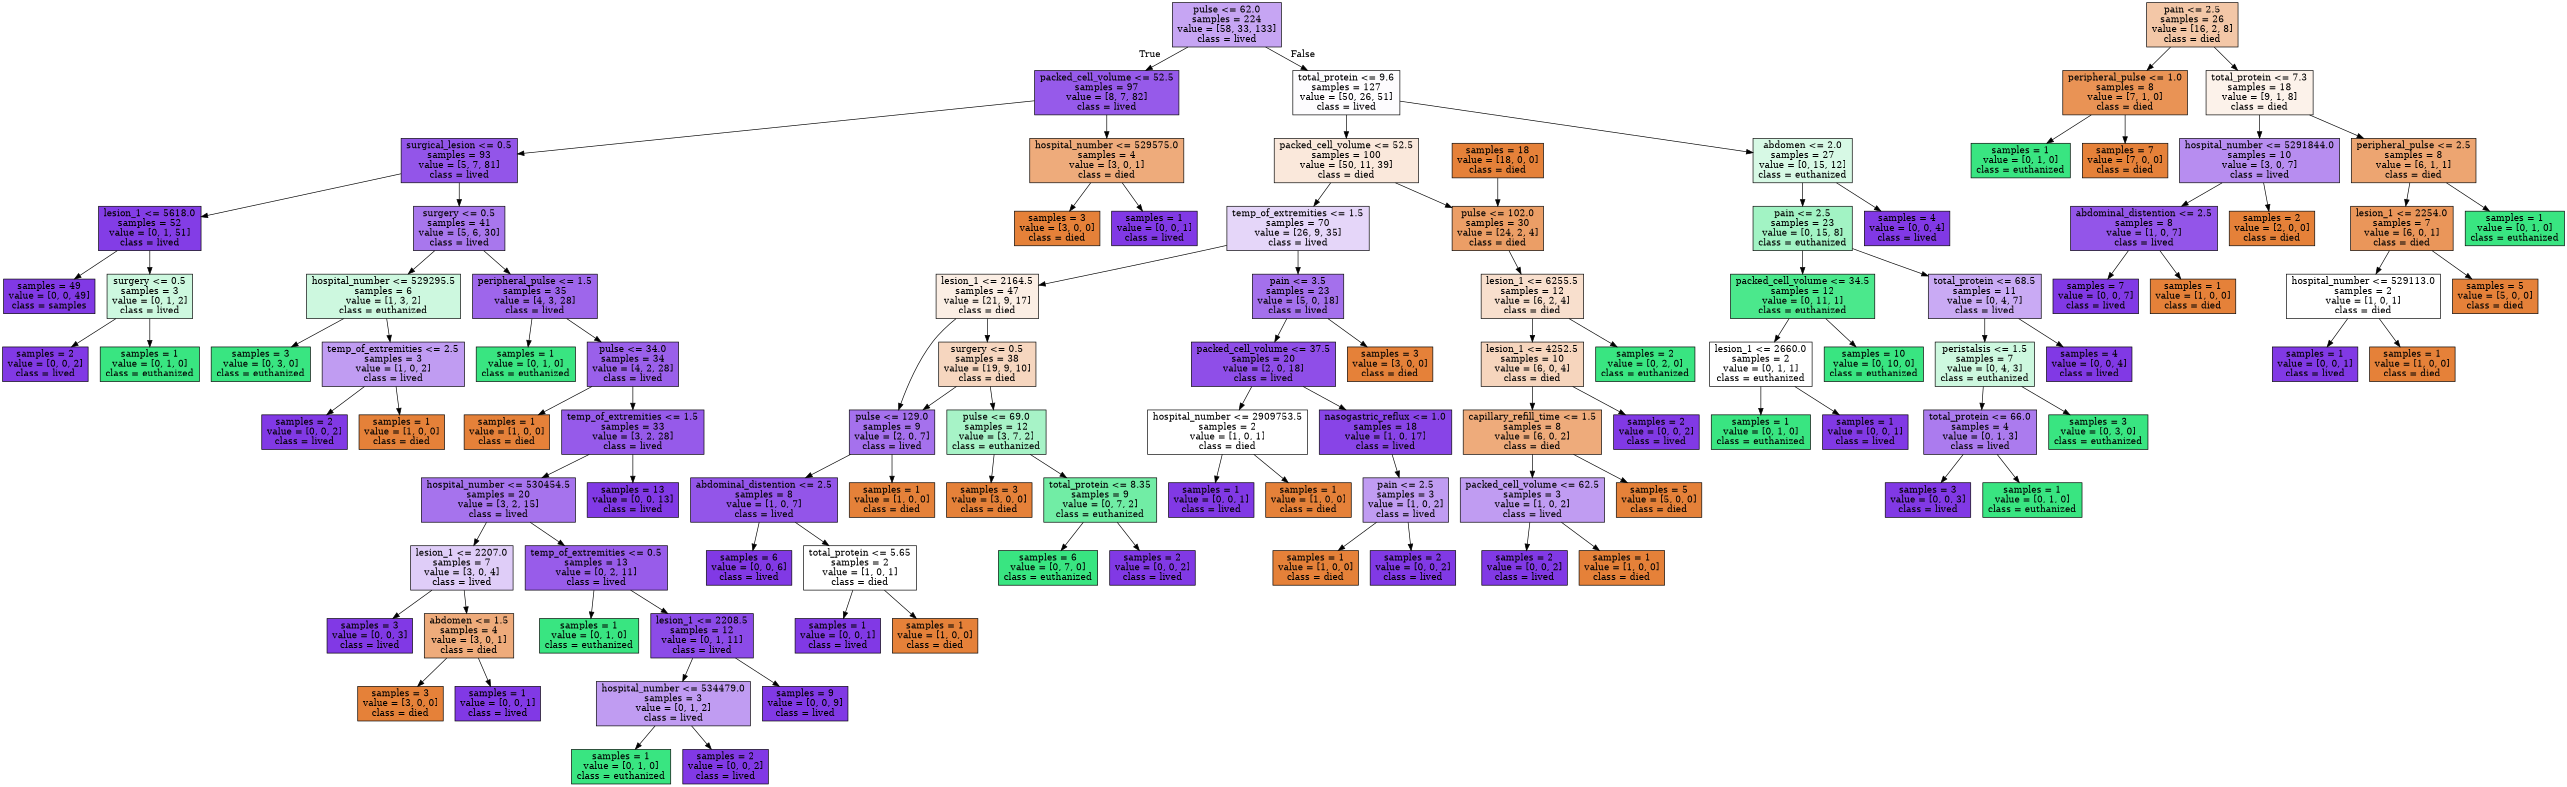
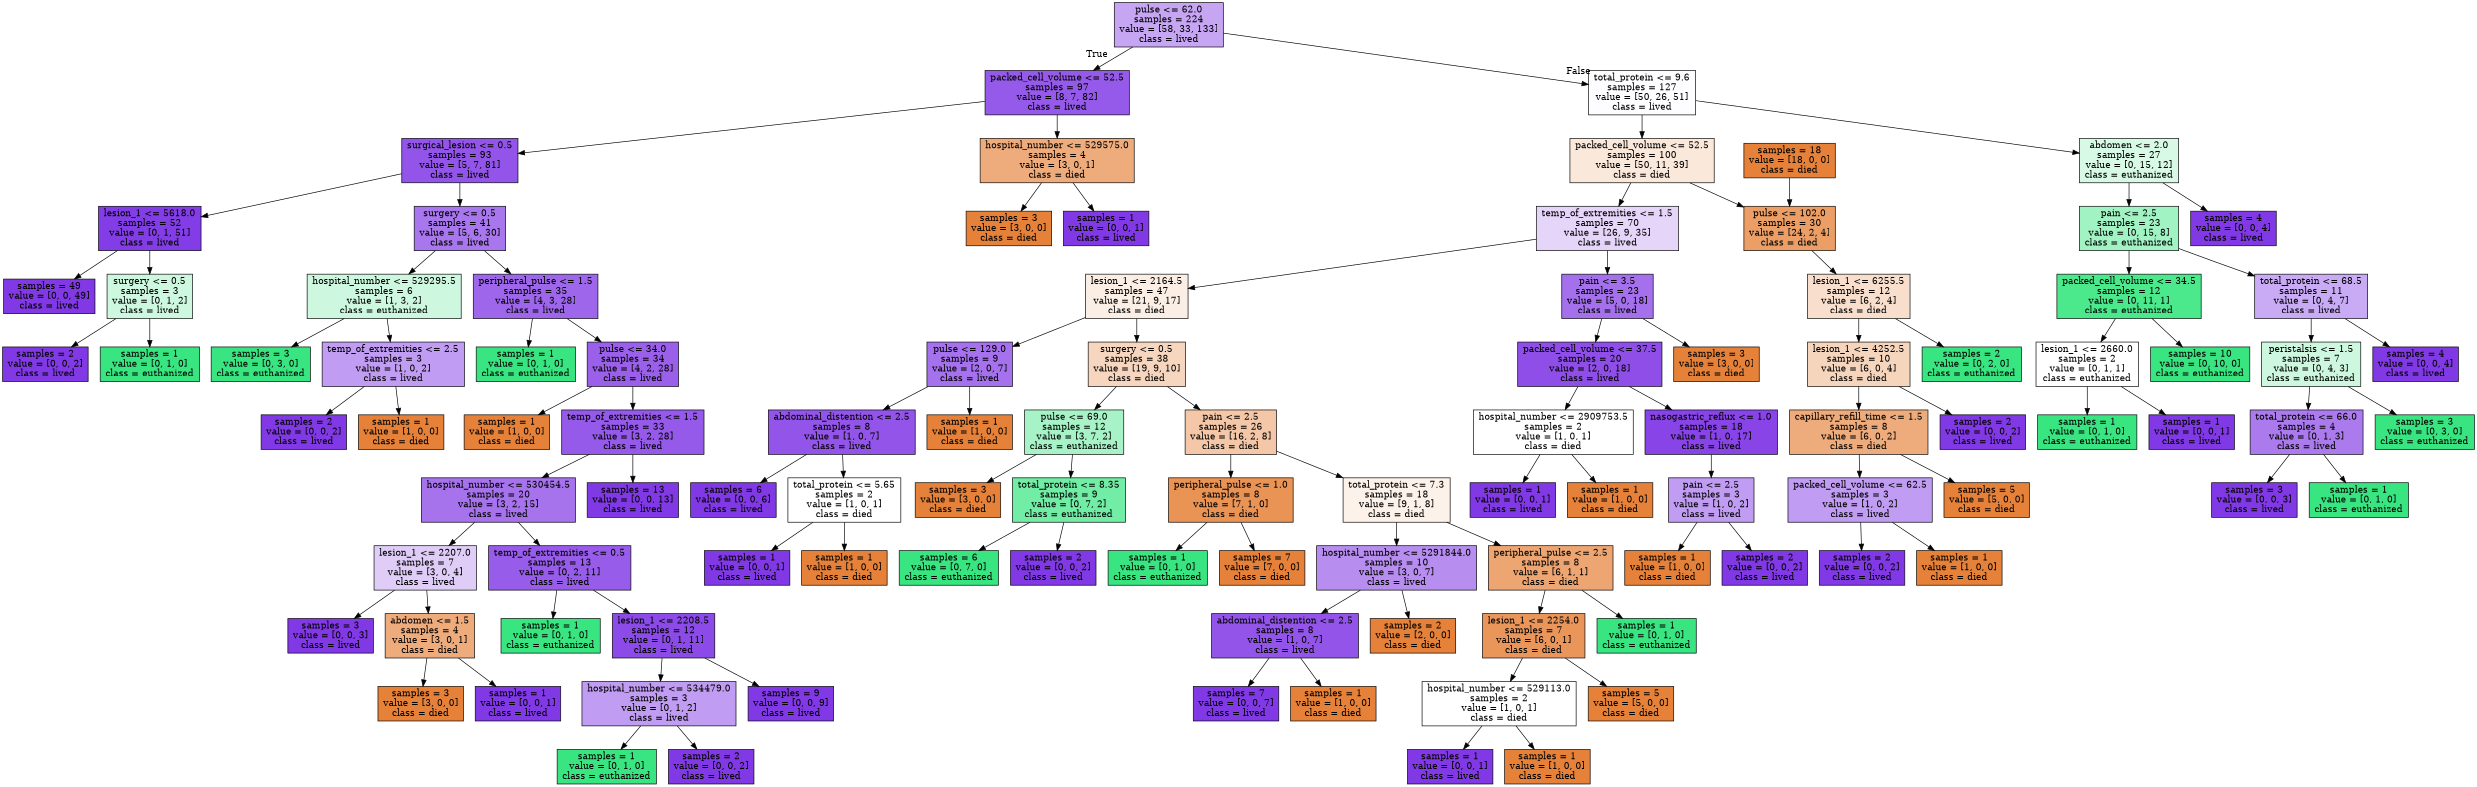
(49, 296) -> (49, 296)
(943, 396) -> (1181, 396)
